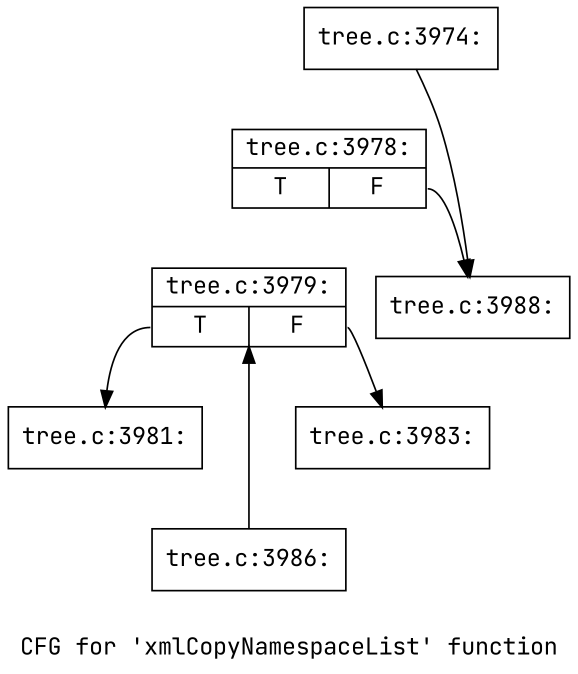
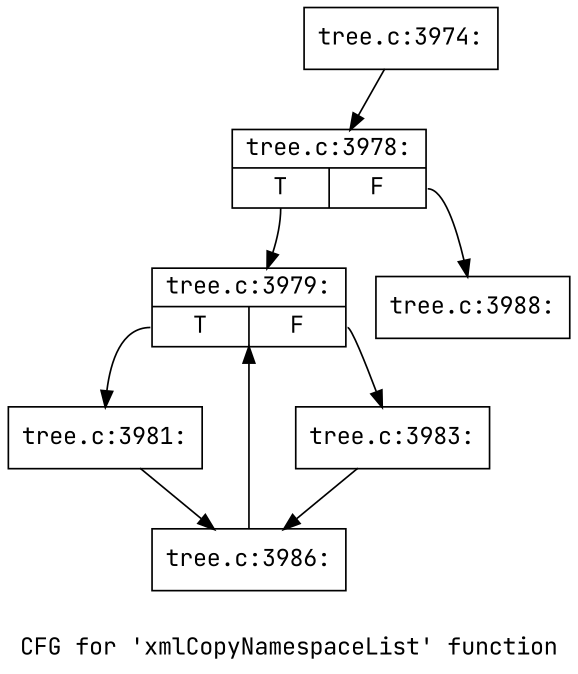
(450, 162) -> (372, 92)
none -> (278, 231)
none -> (171, 493)
none -> (327, 493)
